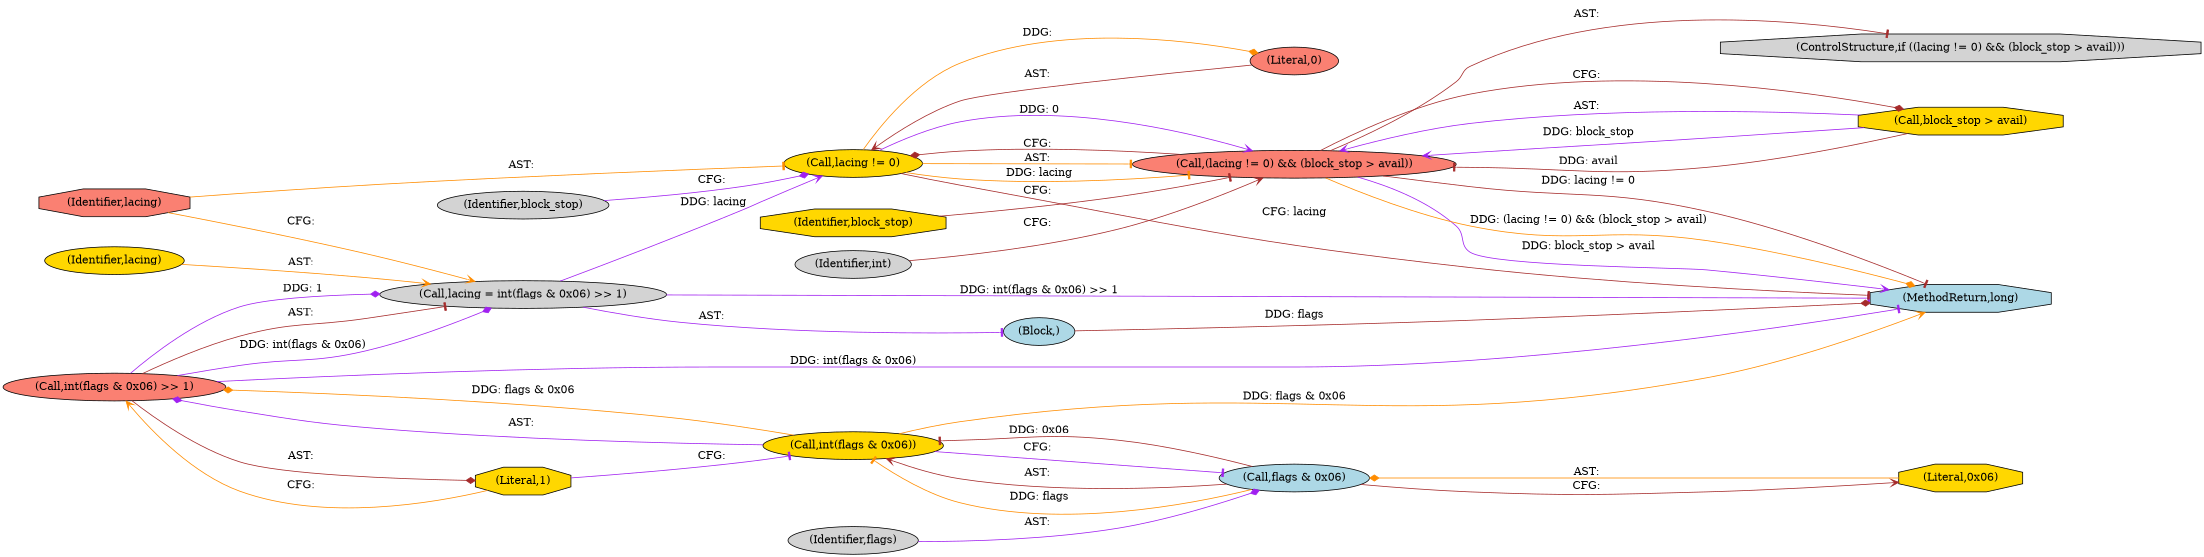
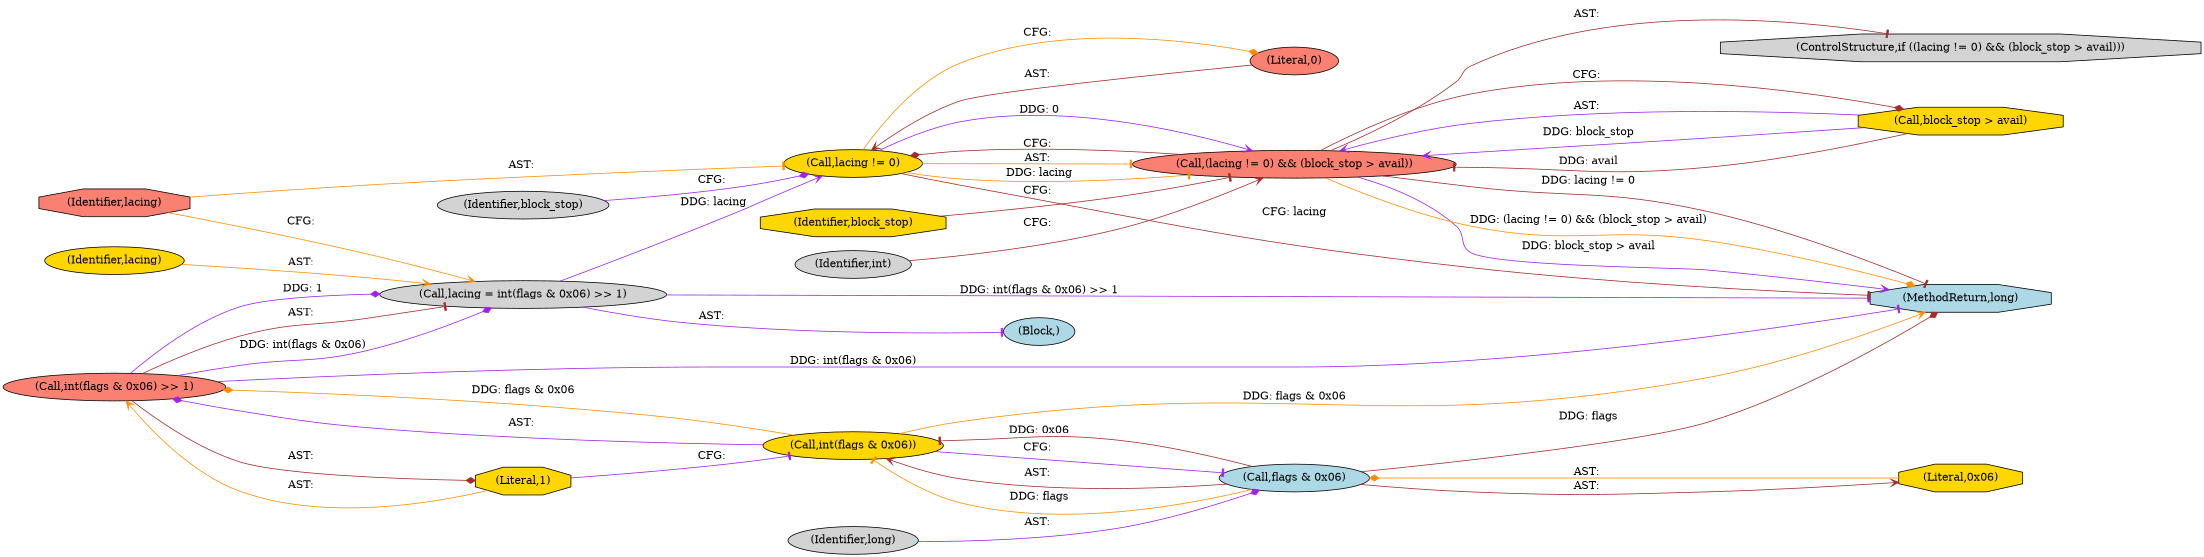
(1039, 33) -> (1039, 33)
(1468, 320) -> (1657, 434)
(303, 485) -> (303, 485)
(1588, 486) -> (1588, 486)
(853, 540) -> (853, 540)
